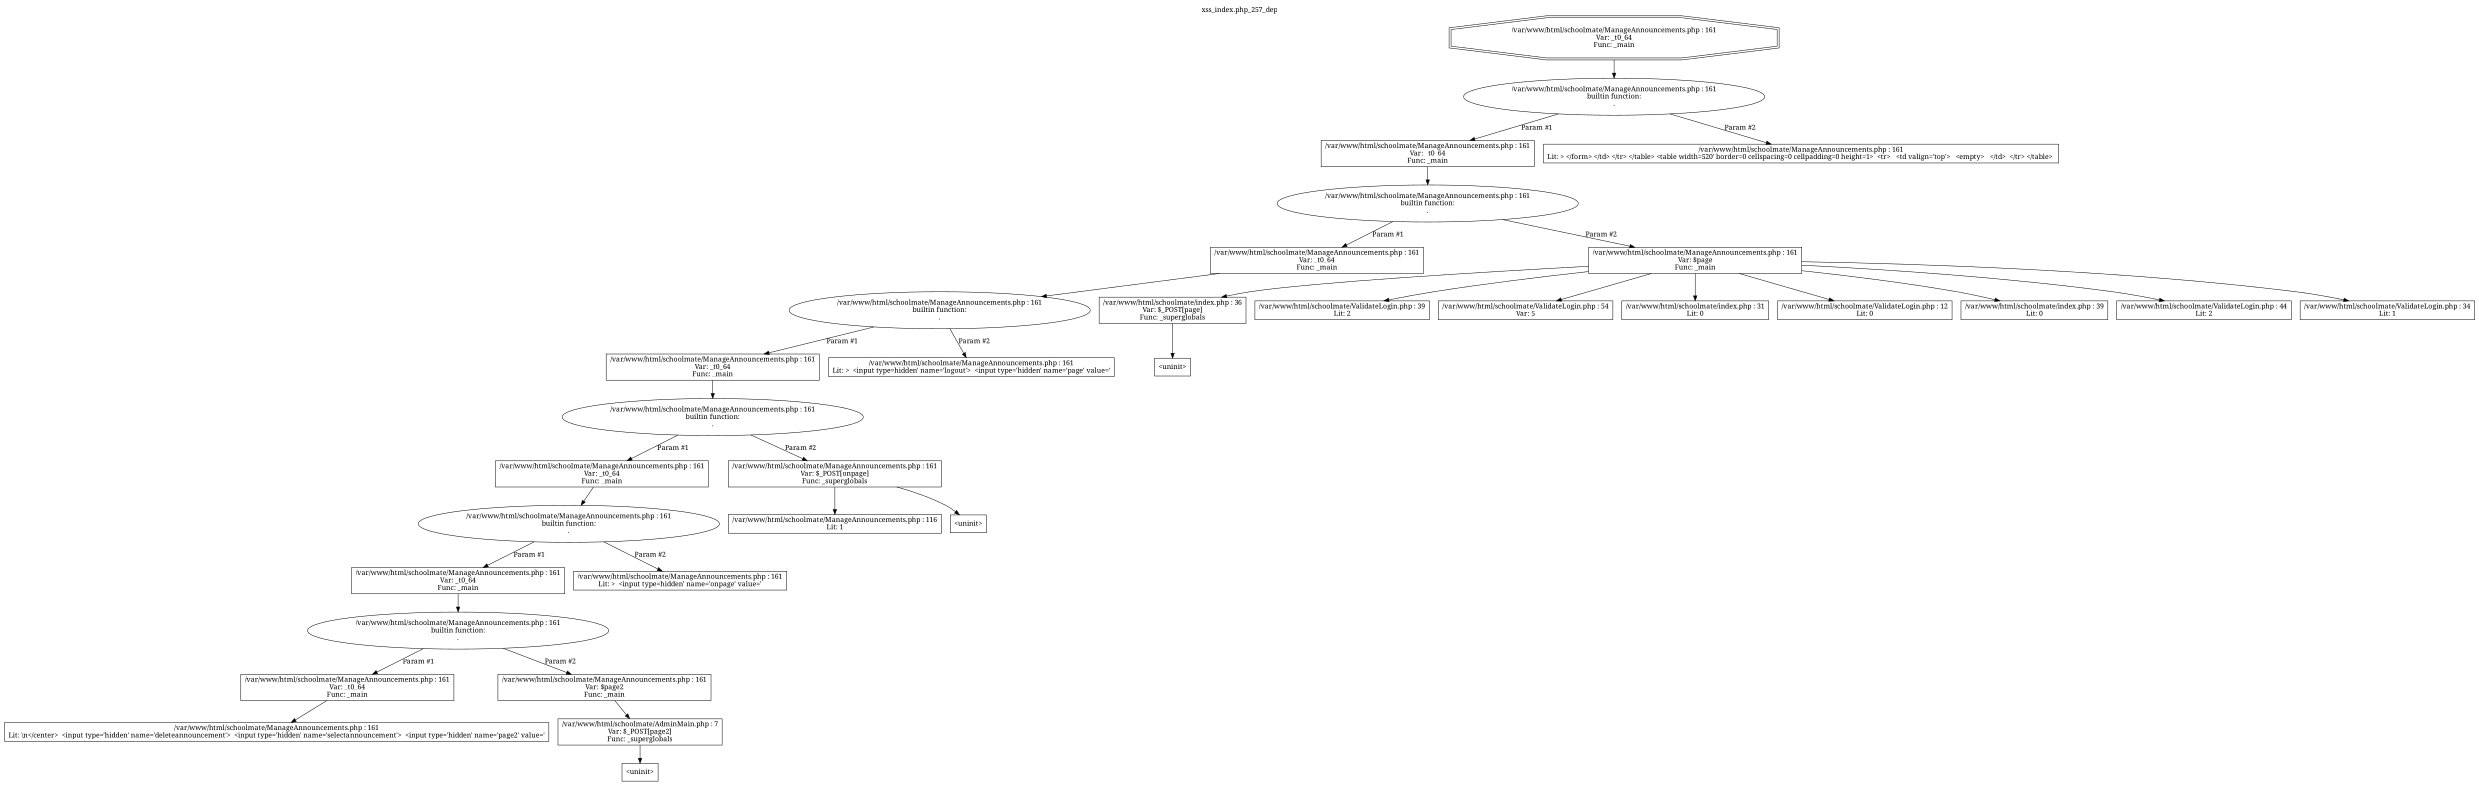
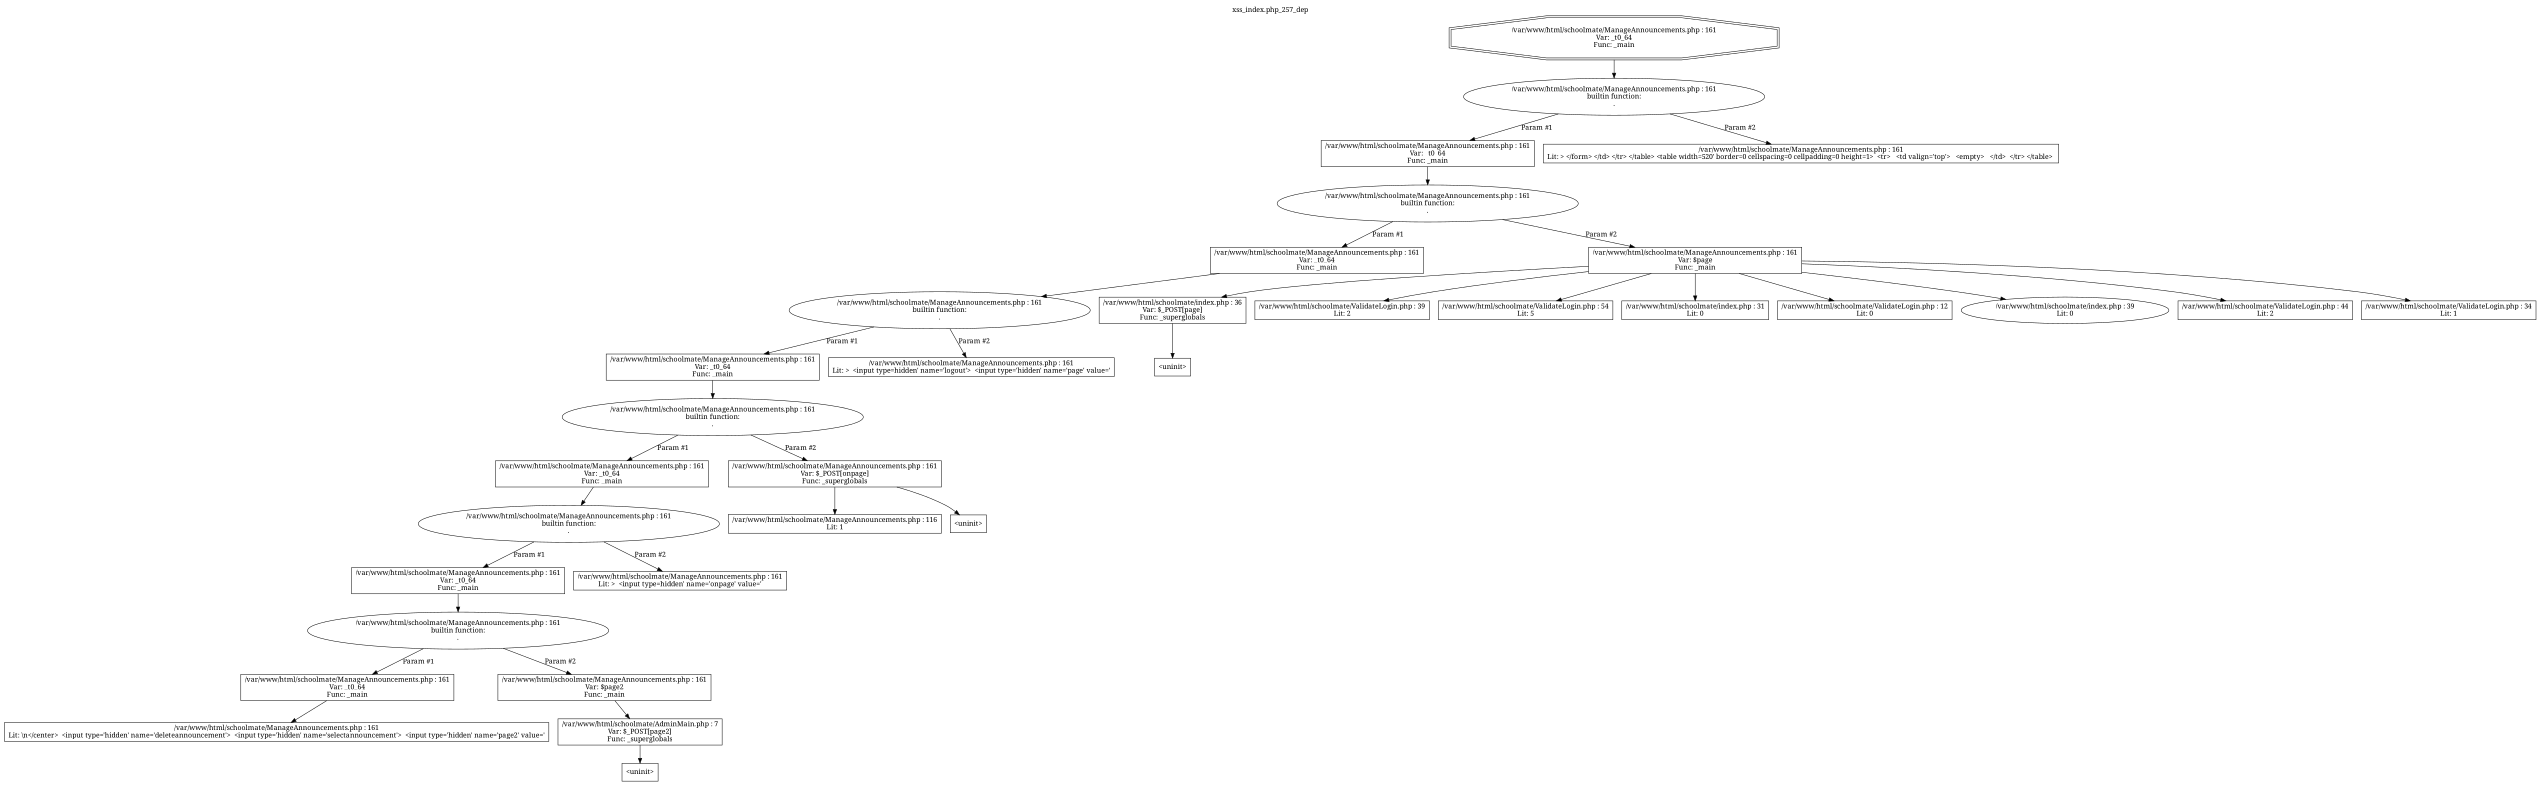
(1526, 310) -> (1526, 310)
(2034, 310) -> (2065, 310)
